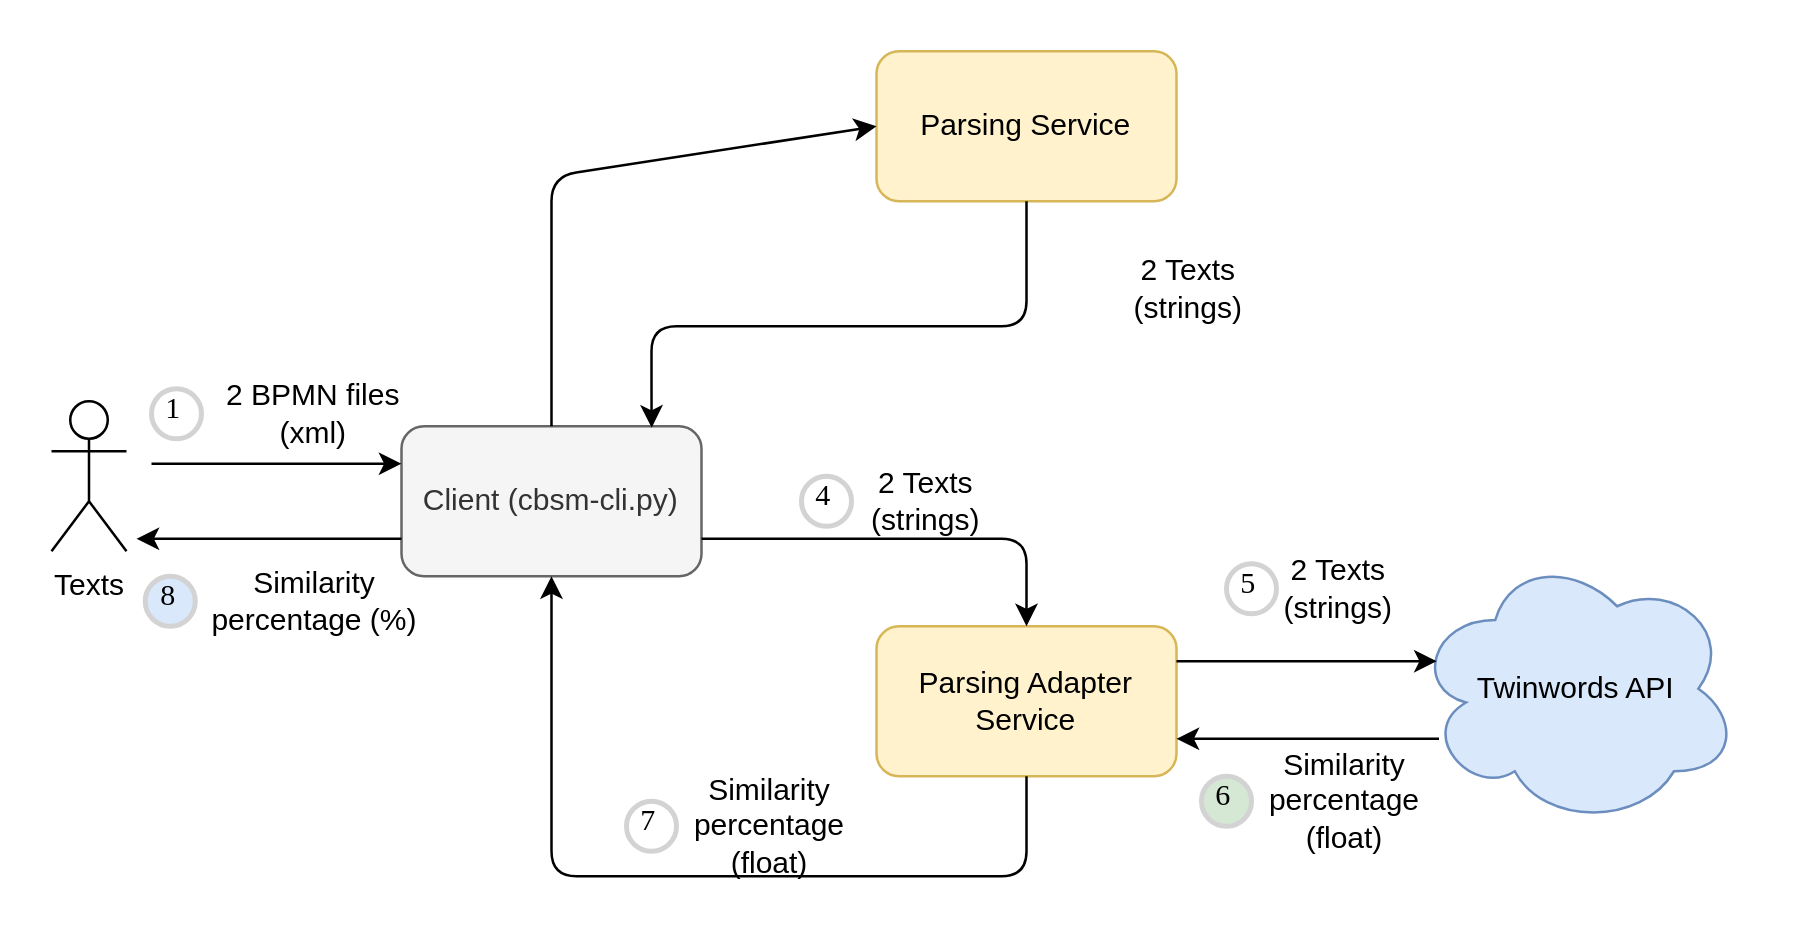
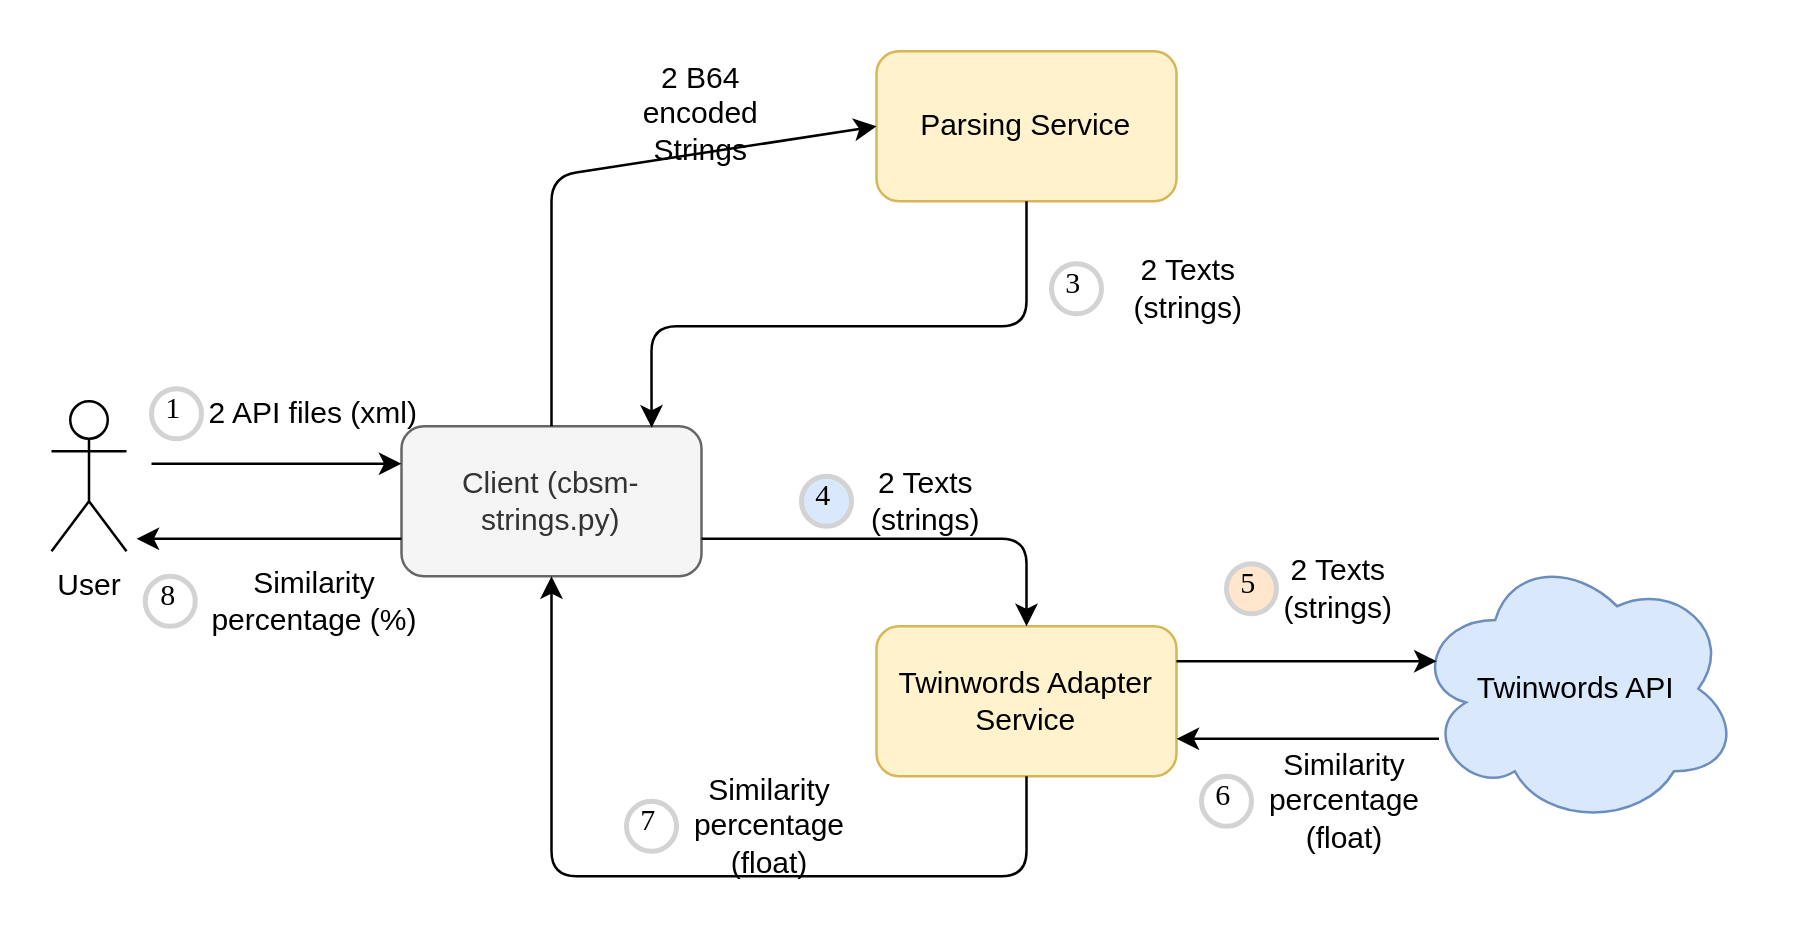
none -> (701, 114)
none -> (1076, 289)
(314, 414) -> (314, 414)
(551, 501) -> (551, 501)
(826, 501) -> (826, 501)
(90, 587) -> (90, 587)
(1251, 589) -> (1251, 589)
(170, 601) -> (170, 601)
(1026, 701) -> (1026, 701)
(1226, 801) -> (1226, 801)
